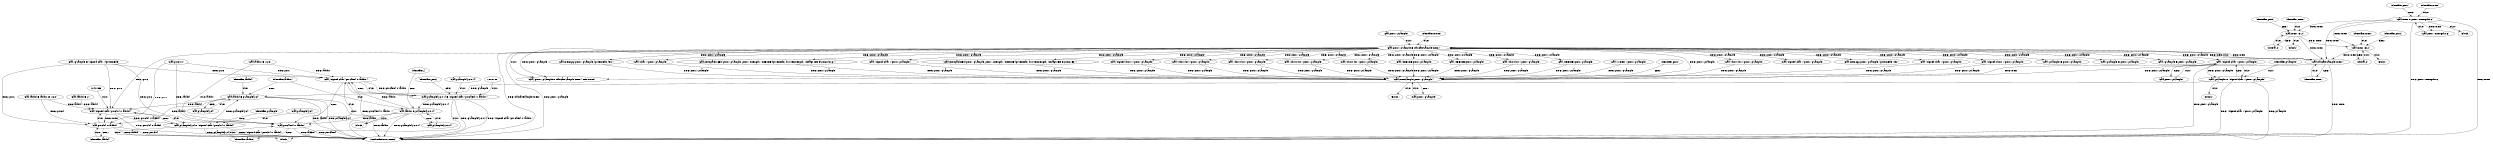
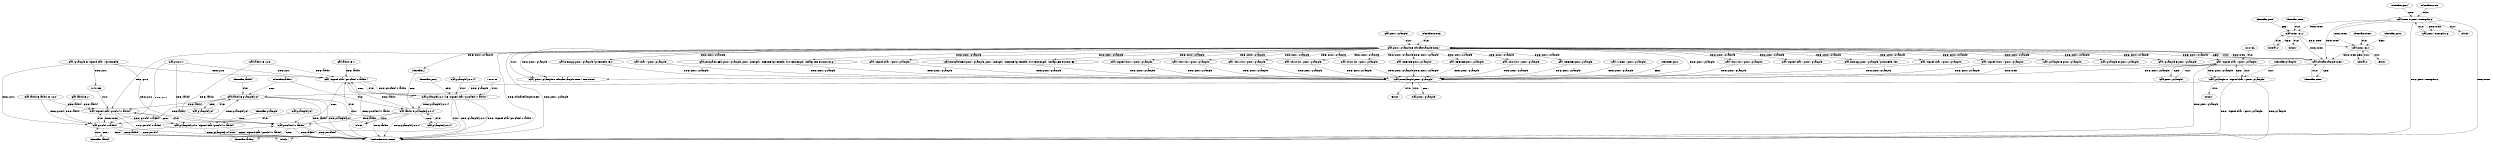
none -> (2250, 48)
(1005, 51) -> (900, 49)
(2216, 55) -> (2216, 55)
none -> (346, 62)
(110, 85) -> (95, 74)
(207, 97) -> (207, 97)
none -> (69, 116)
(1400, 138) -> none
